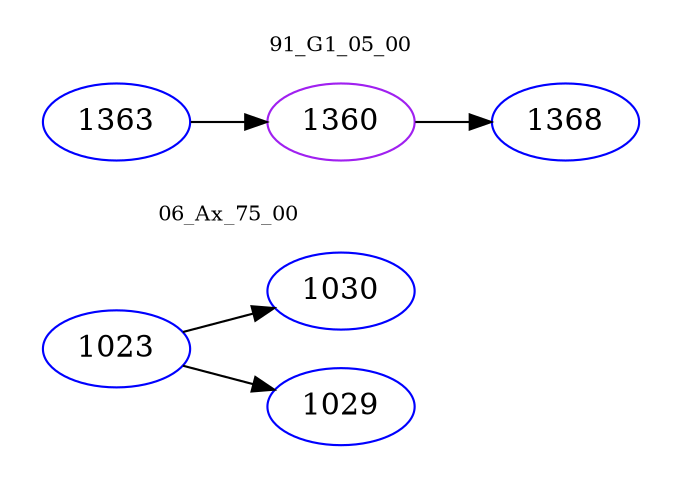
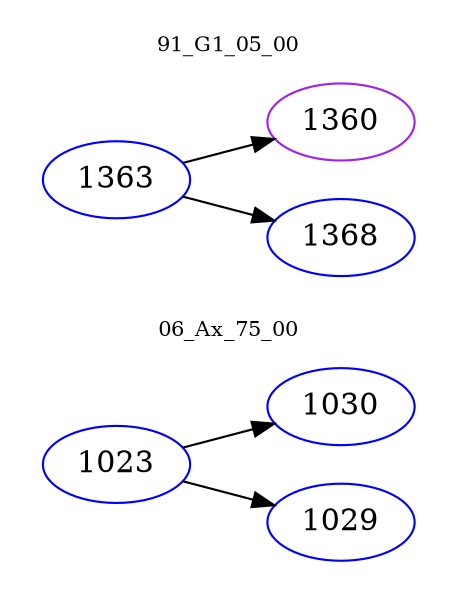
(442, 122) -> (218, 206)
